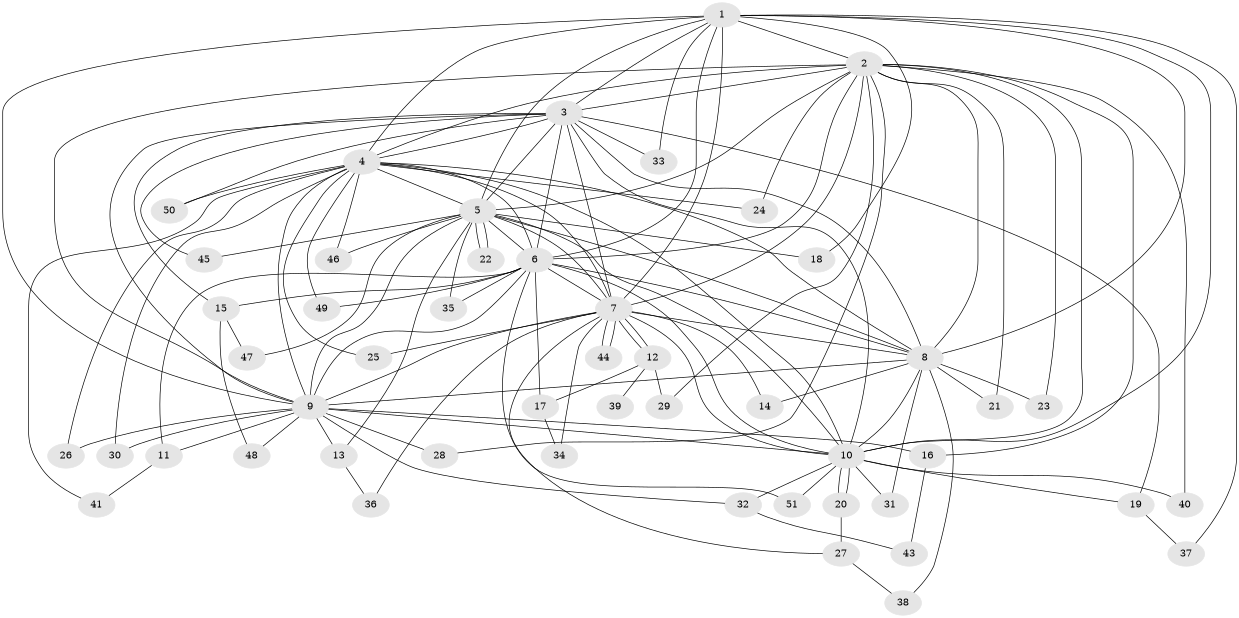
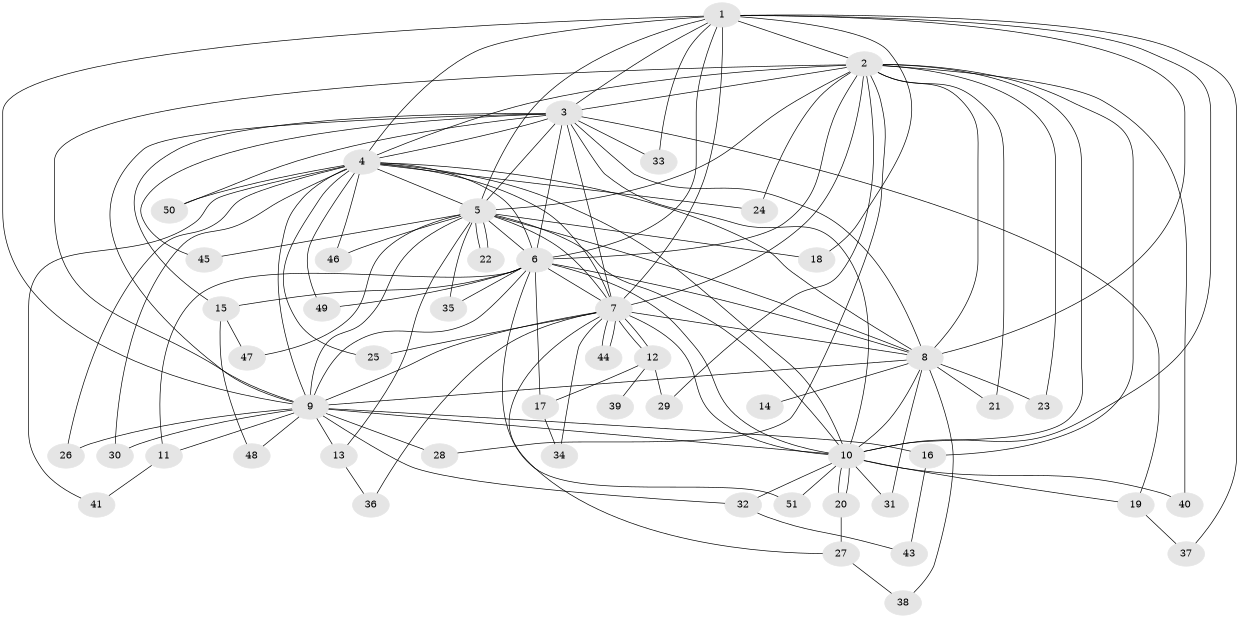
(709, 335) -> none
